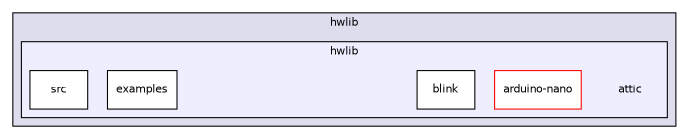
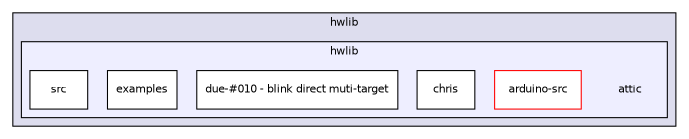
none -> (297, 90)
(446, 90) -> (446, 90)
(538, 90) -> (538, 90)
